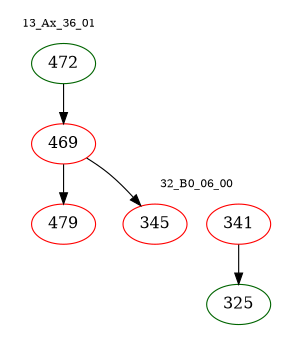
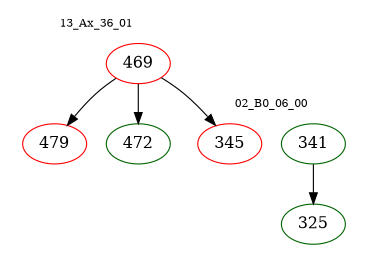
(64, 98) -> (138, 98)
(197, 185) -> (272, 104)
(239, 224) -> (313, 144)
